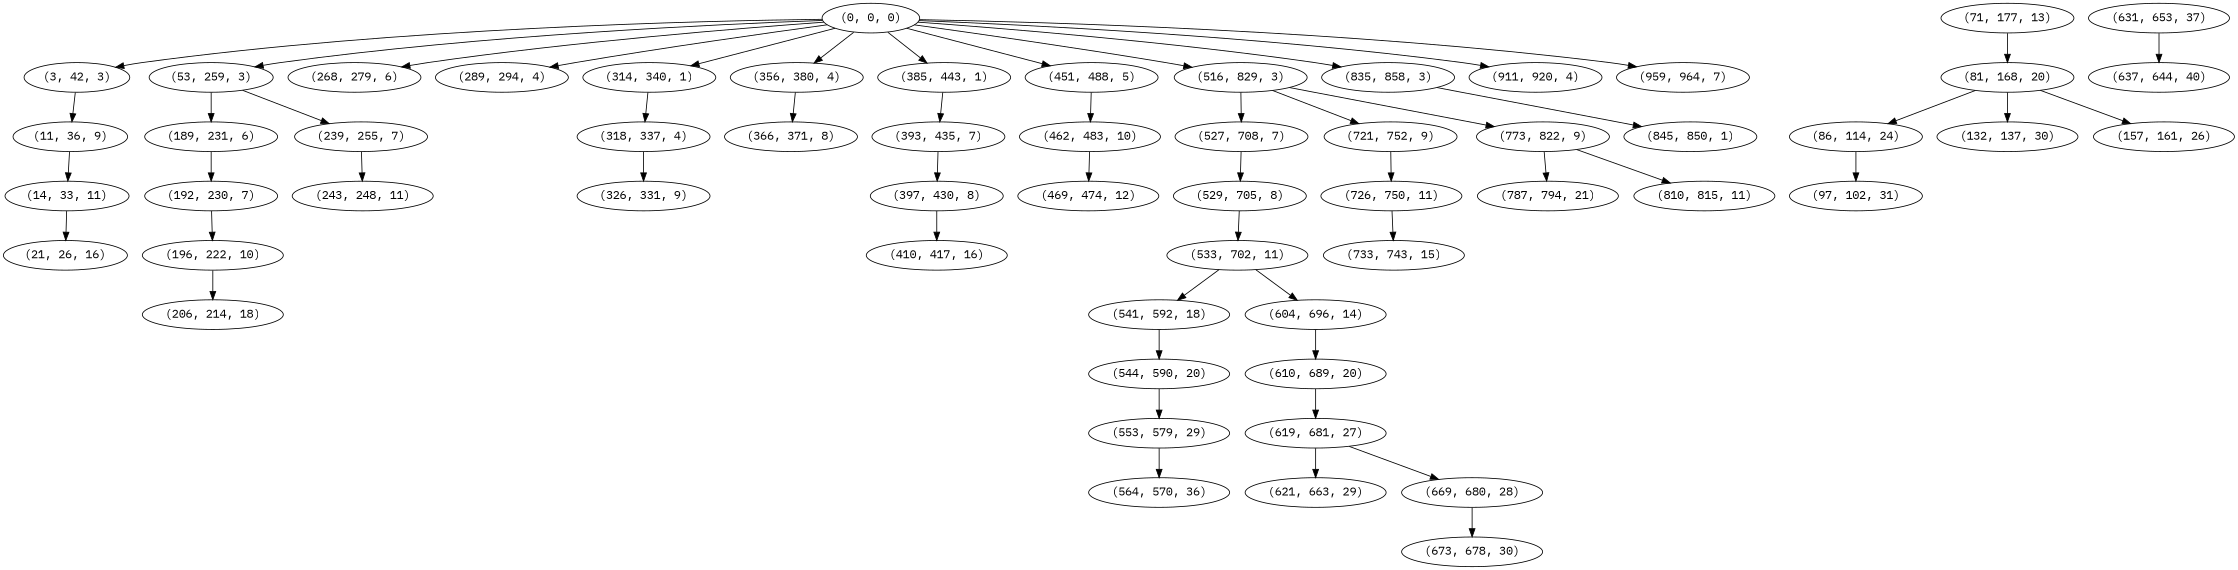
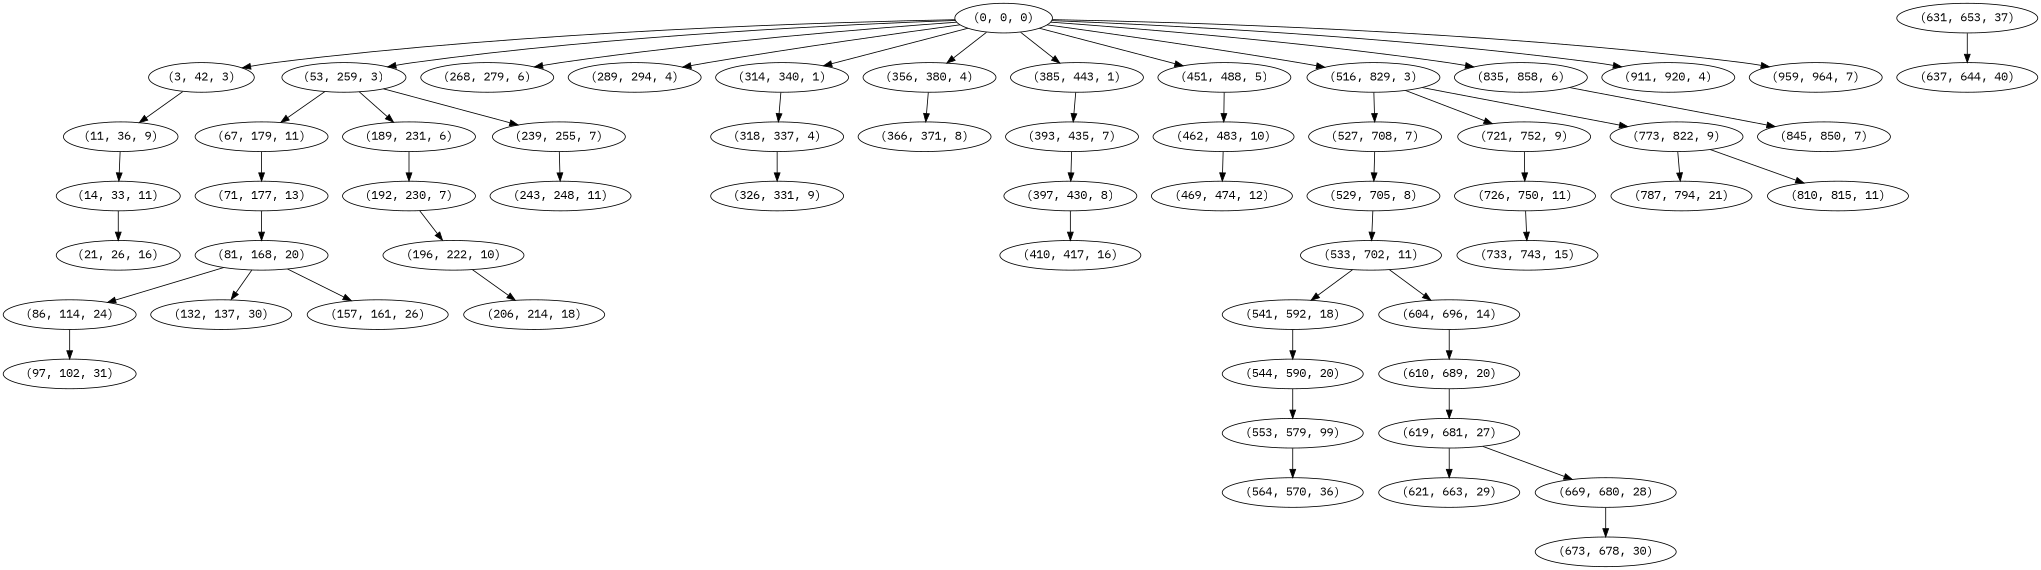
(1388, 77) -> (1521, 77)
none -> (262, 137)
(1690, 137) -> (1824, 137)
(1159, 433) -> (1293, 433)
